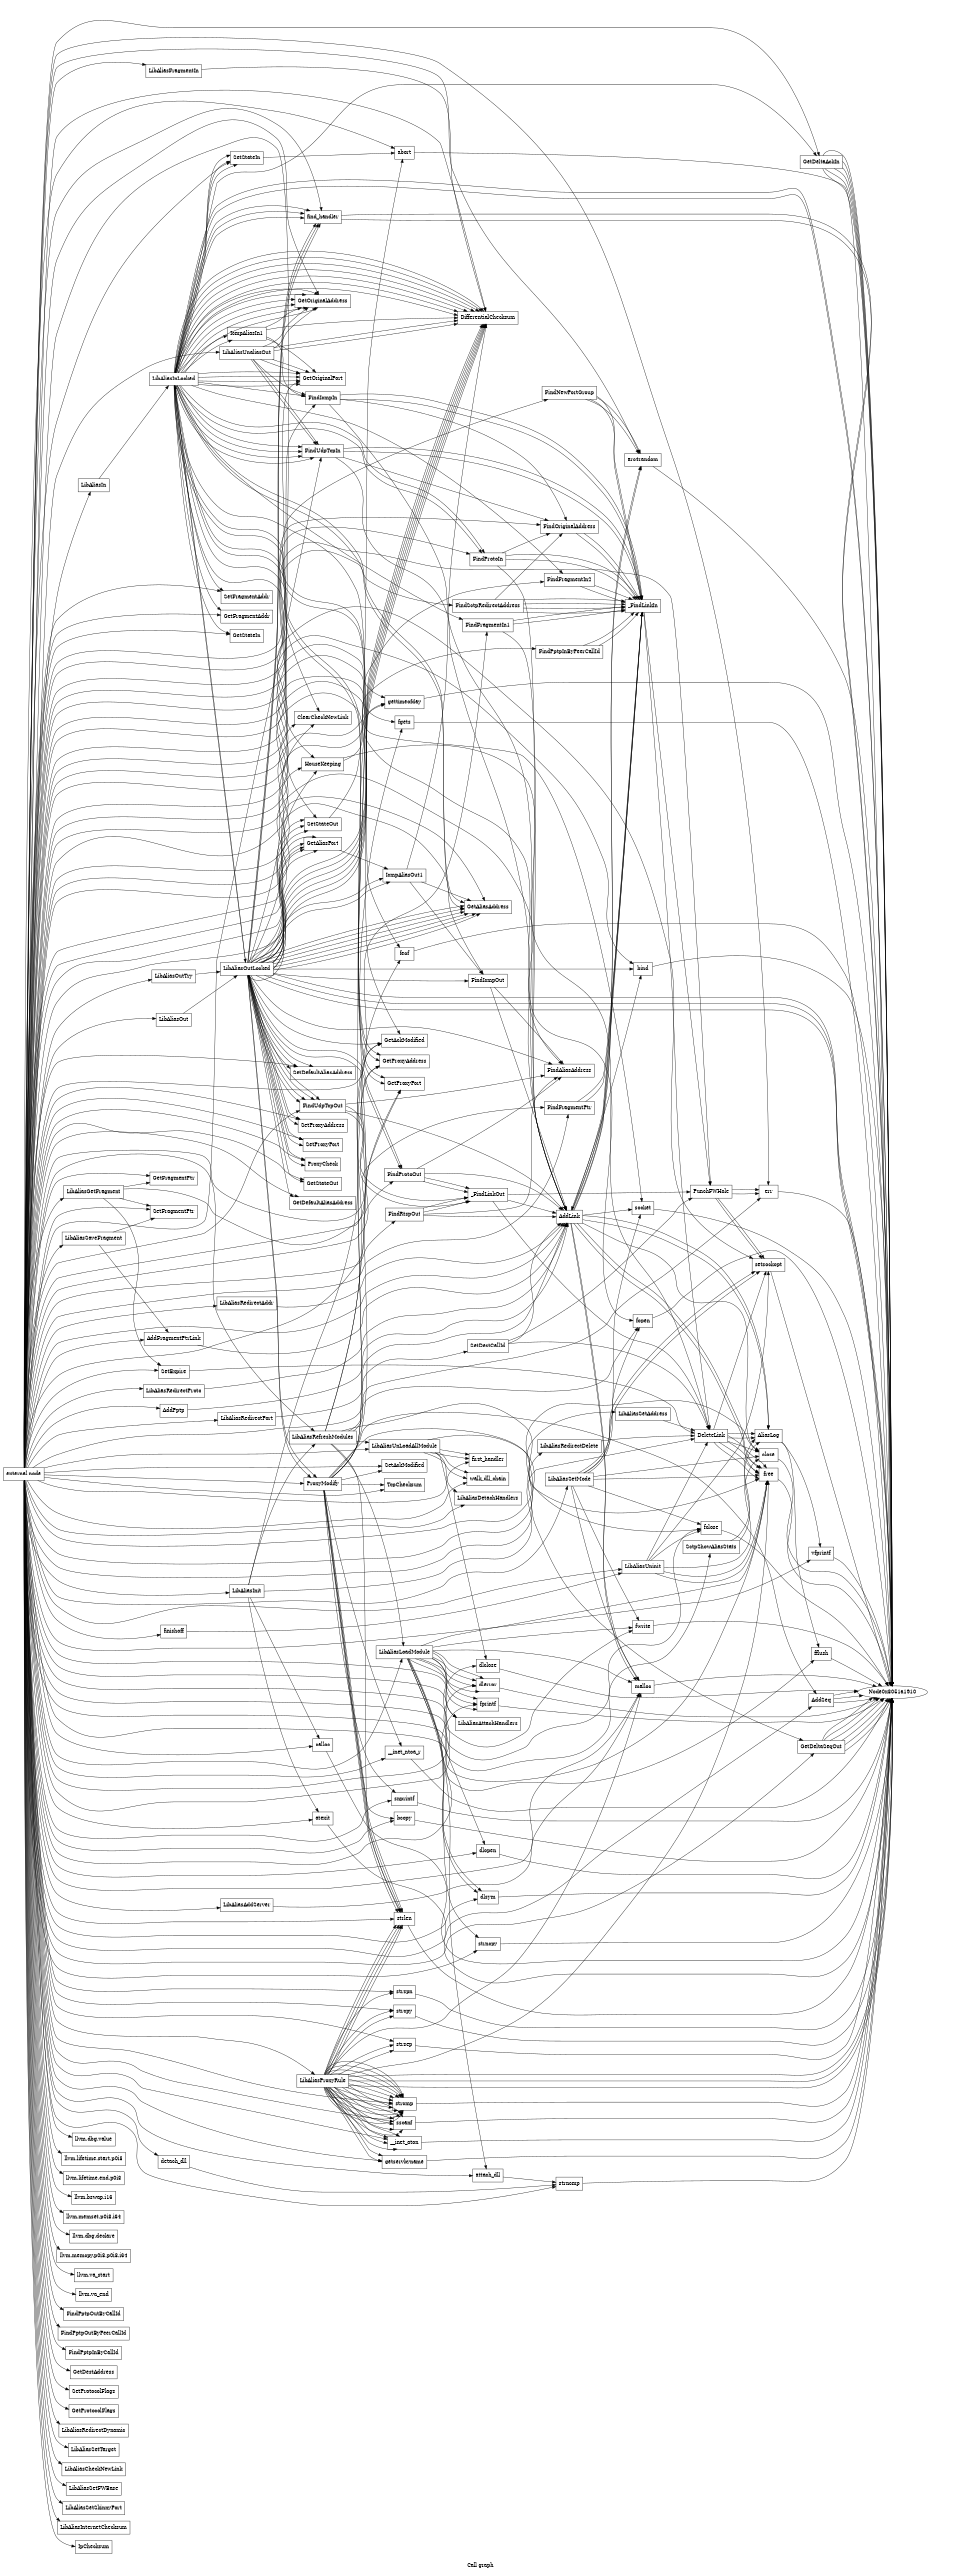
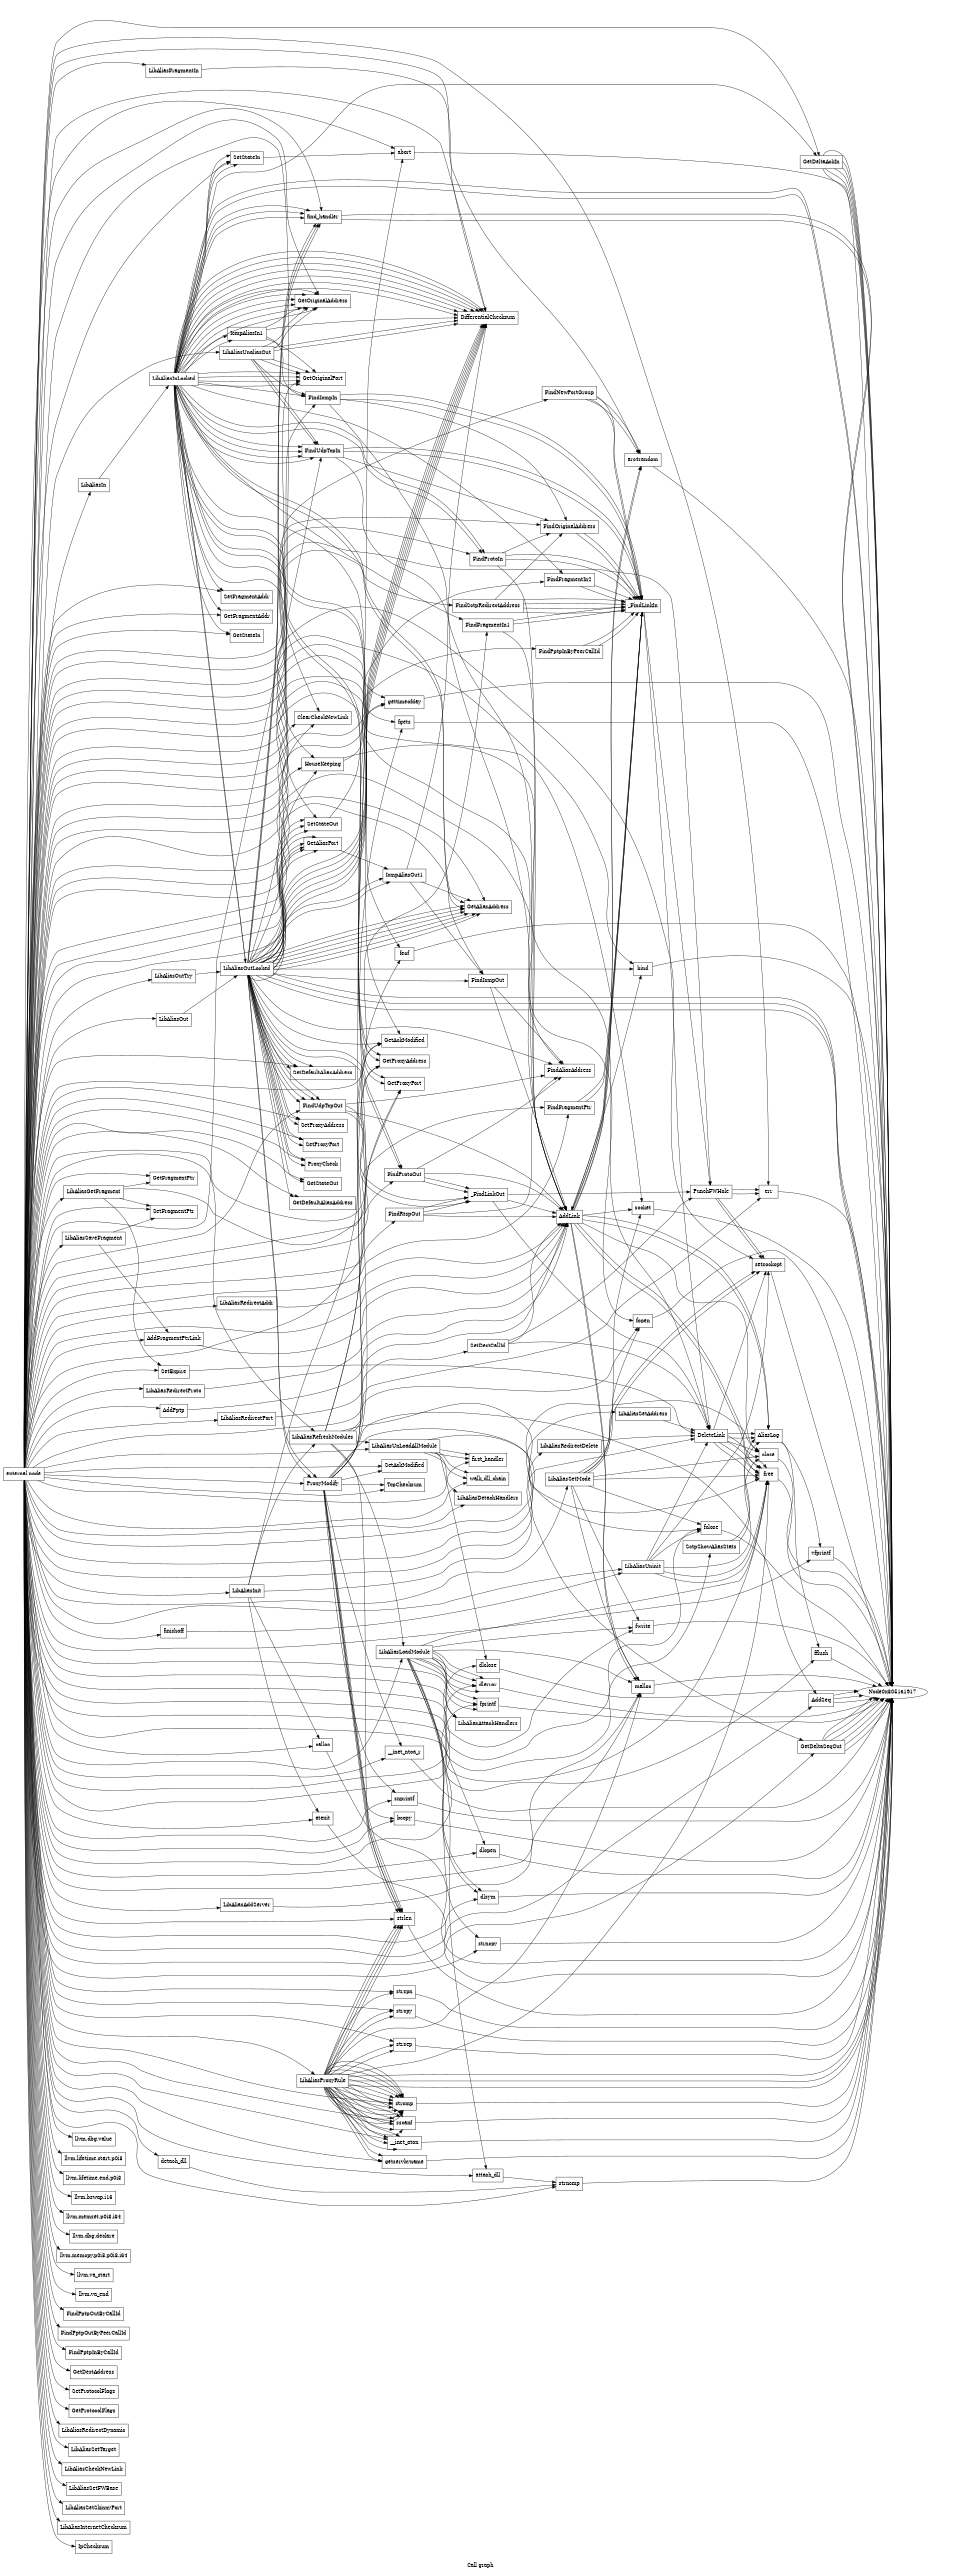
(893, 1692) -> (893, 1692)
